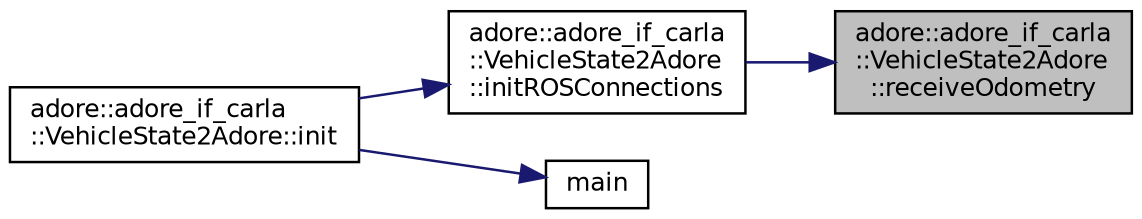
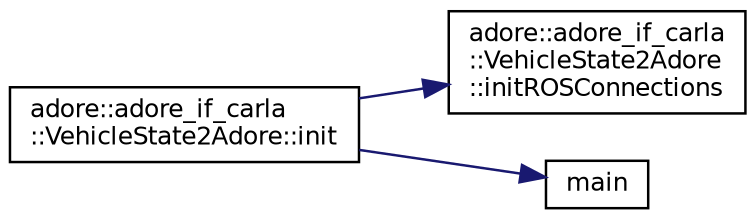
(984, 62) -> none
